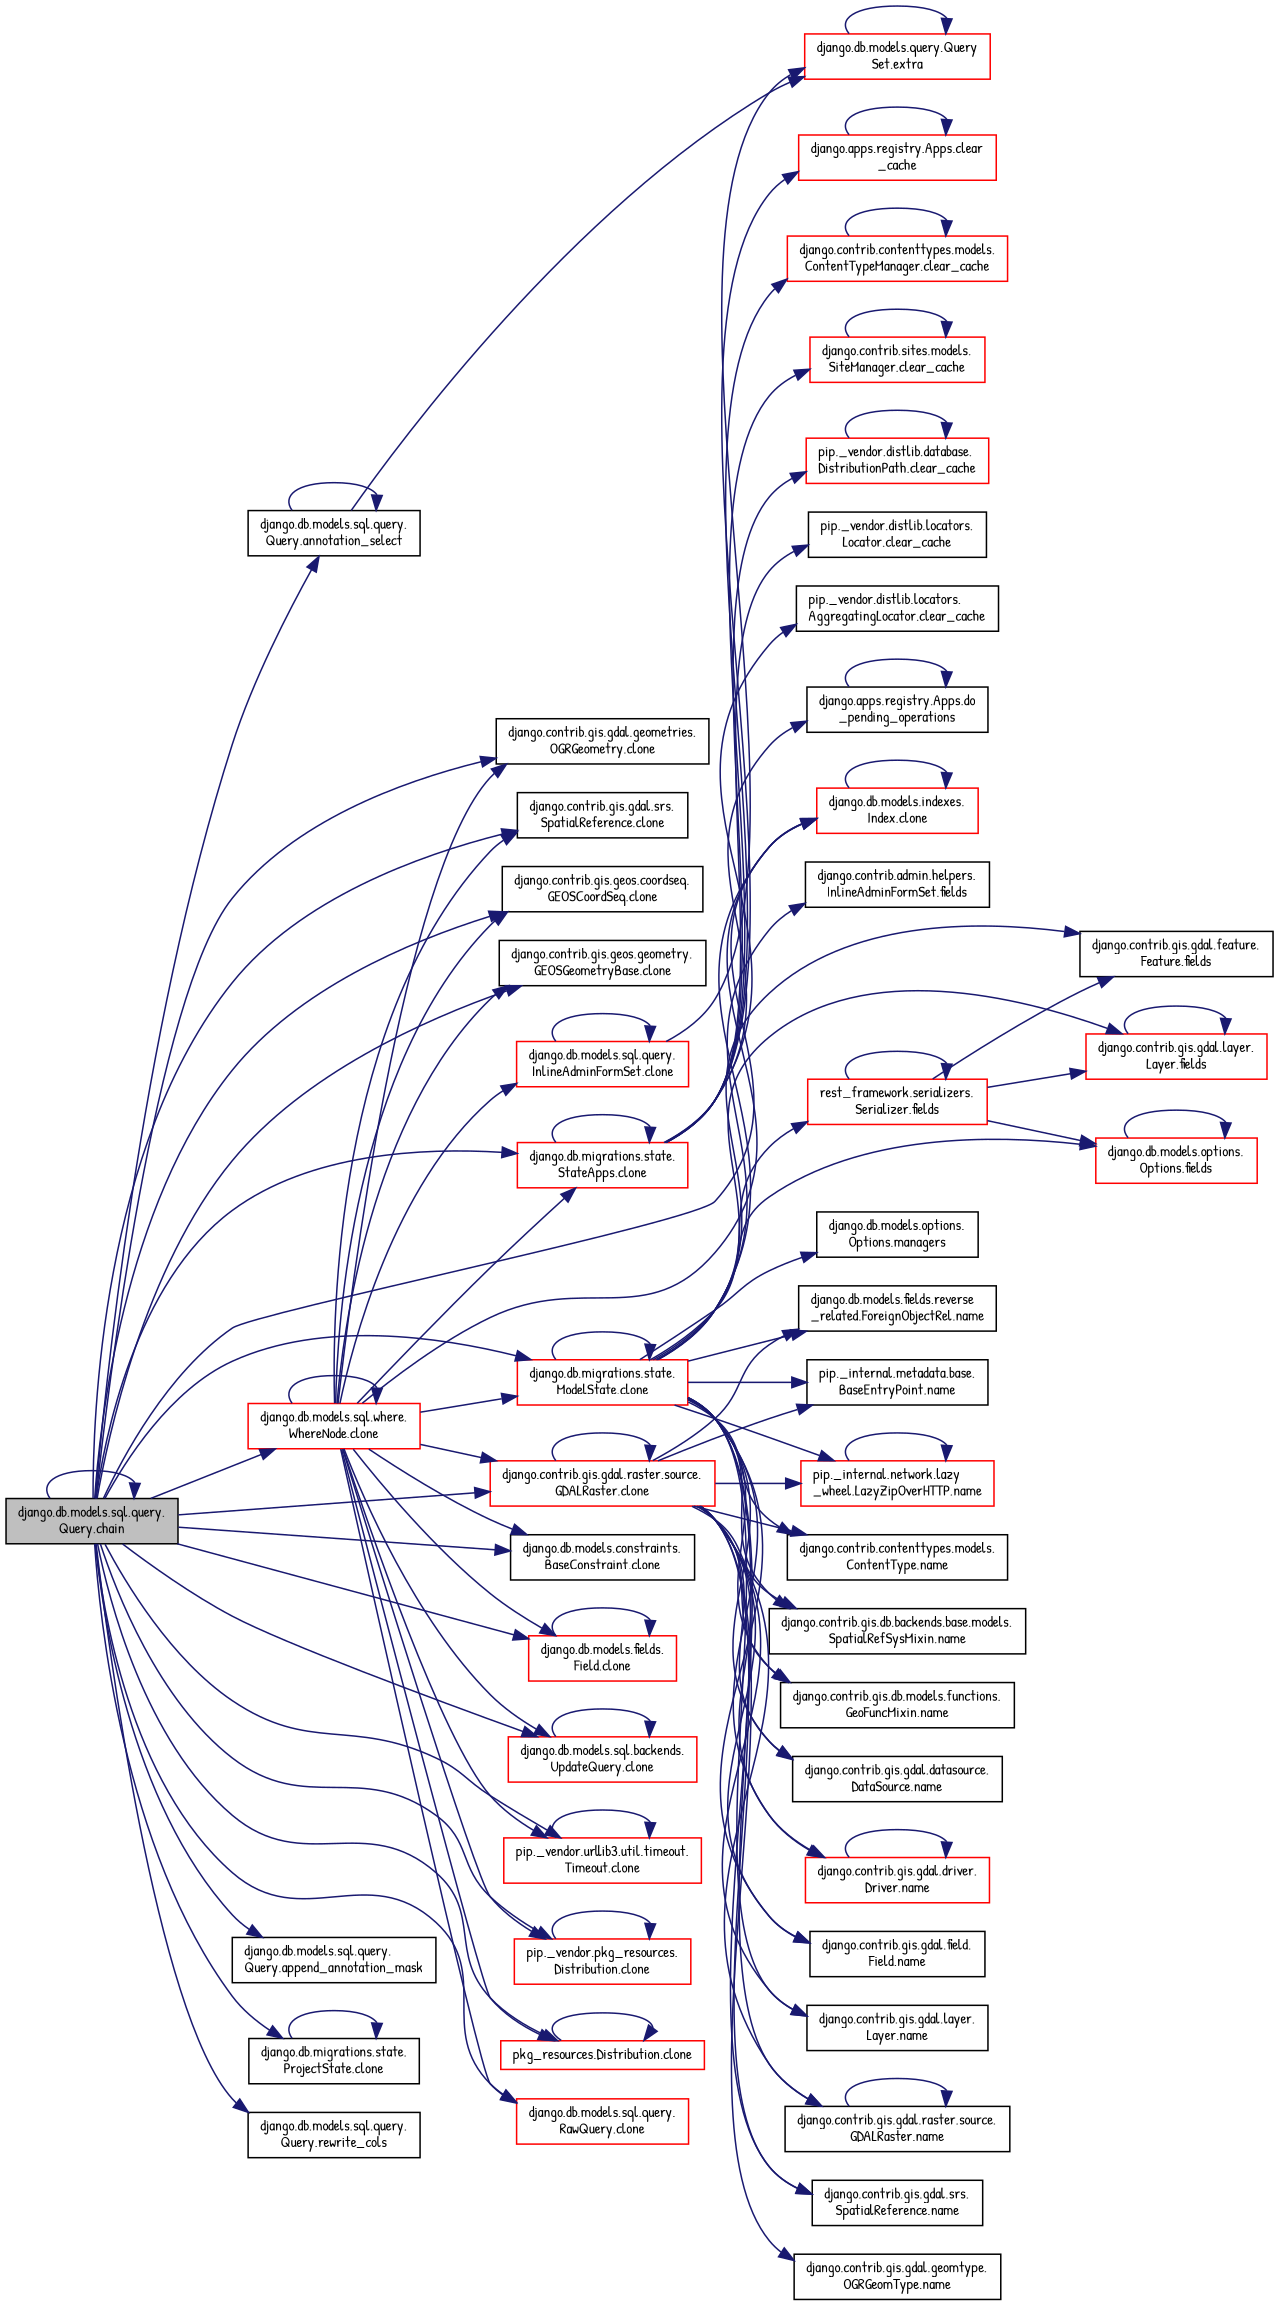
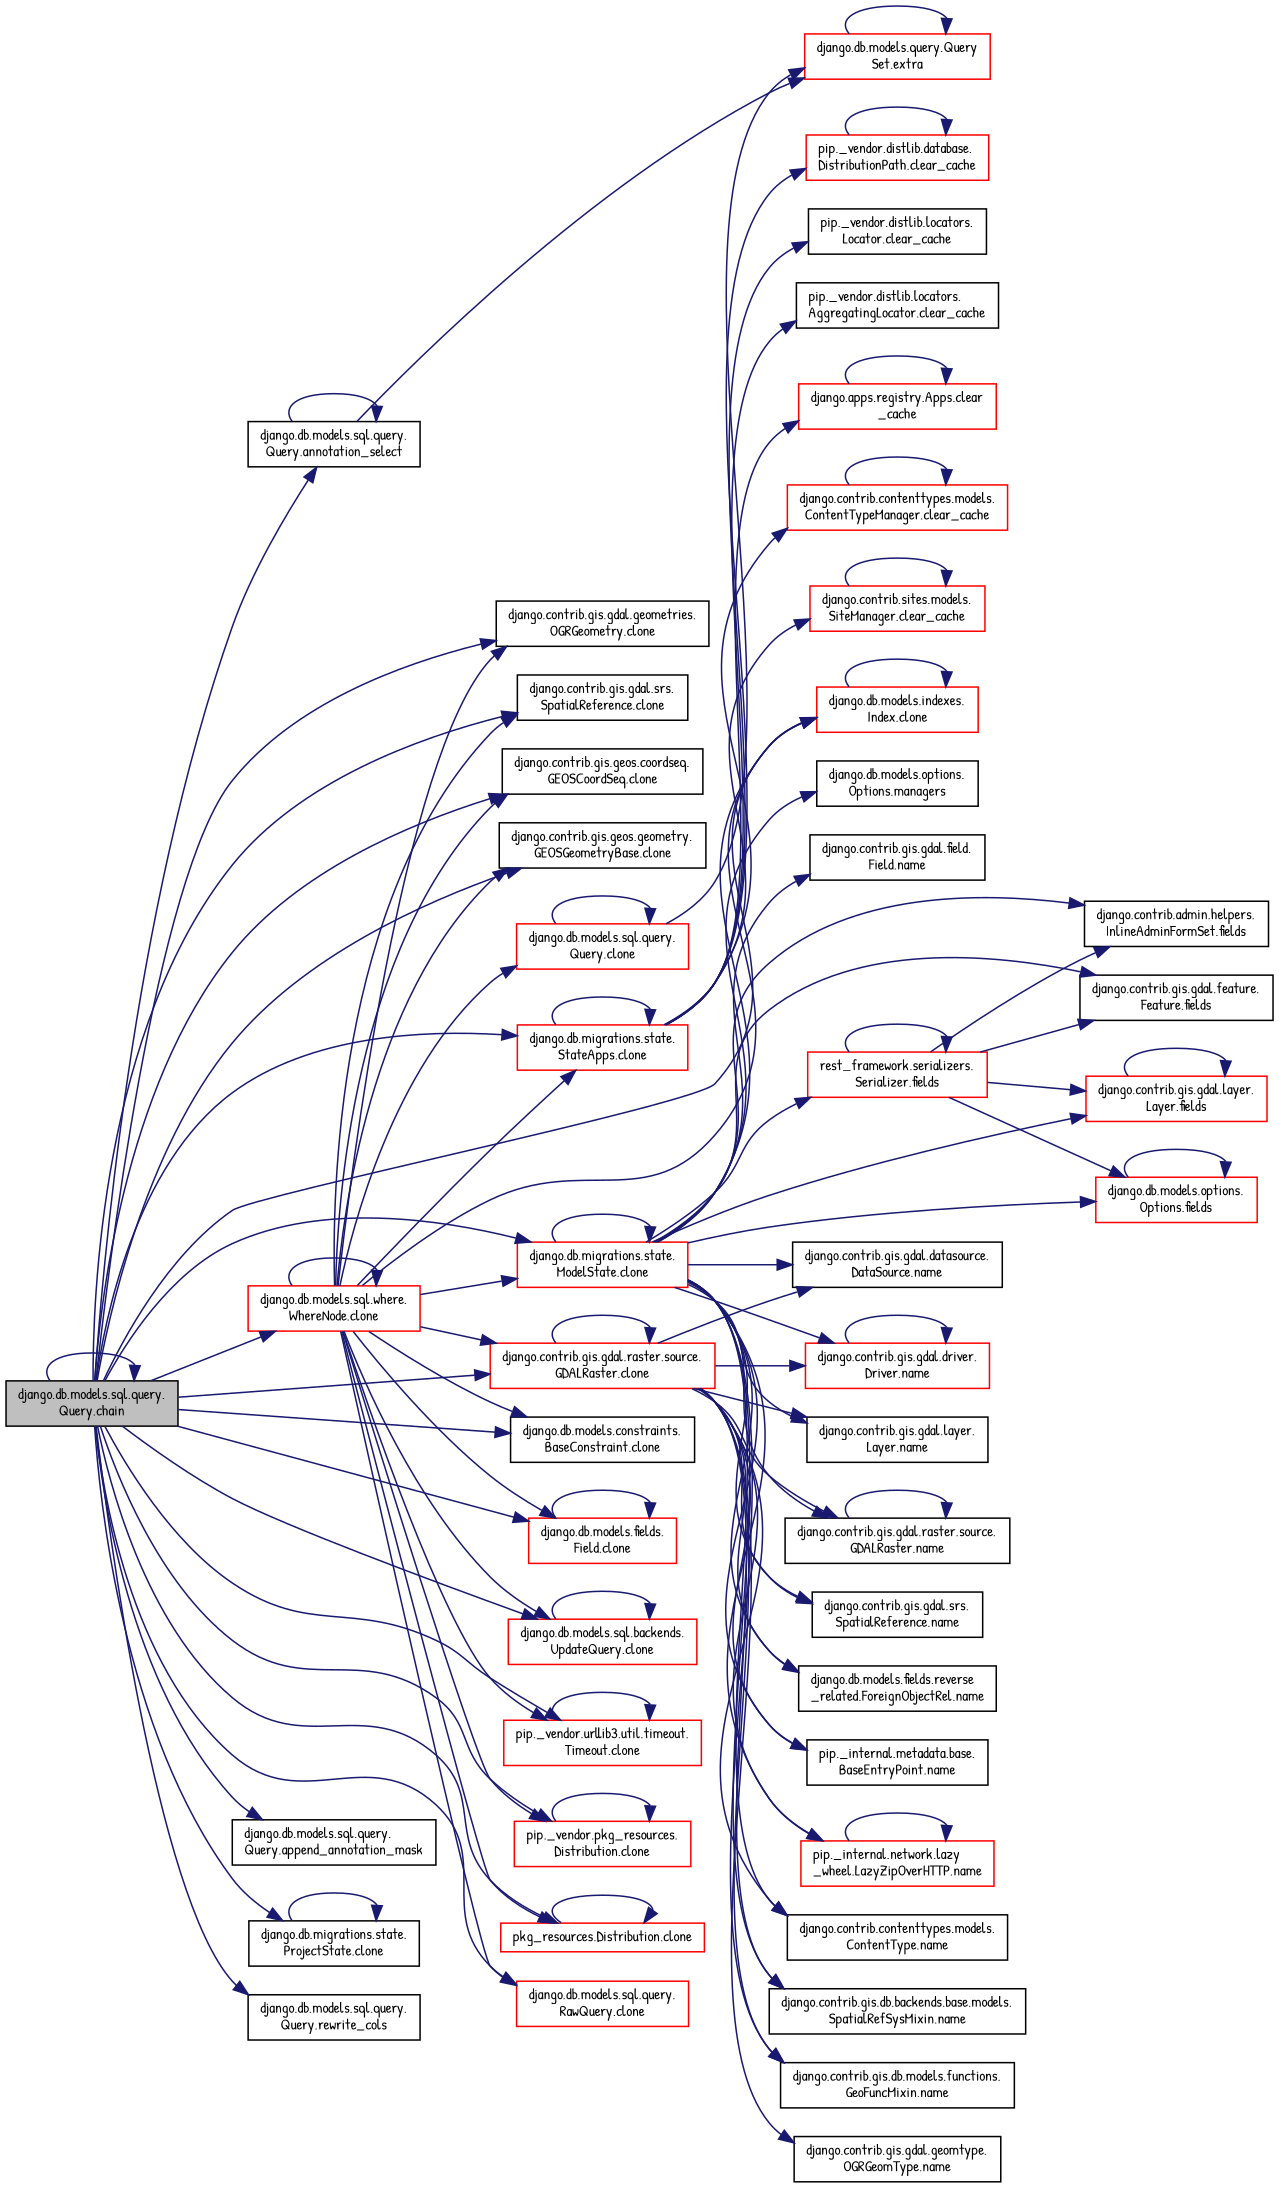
(897, 710) -> none
none -> (1011, 999)
(603, 1064) -> (603, 946)
(740, 1725) -> none
